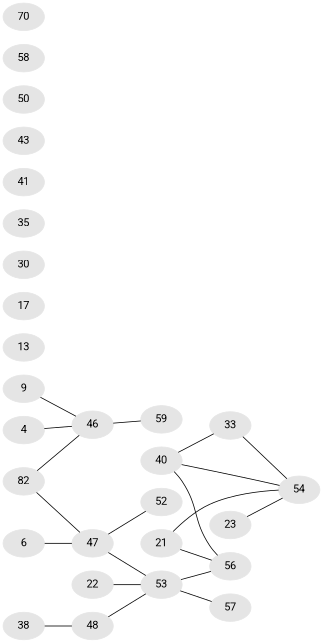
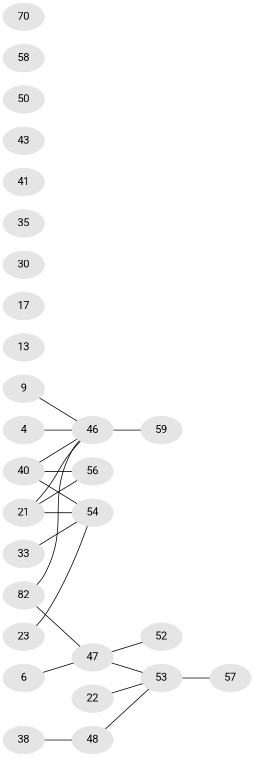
(196, 443) -> (58, 451)
none -> (55, 476)
(196, 575) -> none
